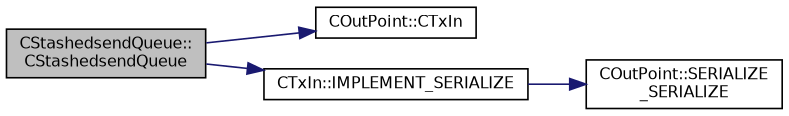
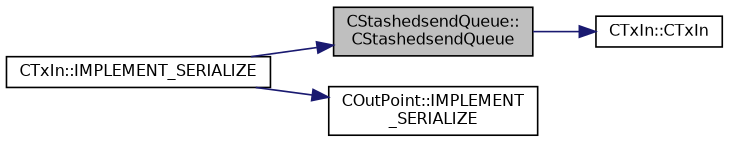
(396, 23) -> (659, 32)
(227, 66) -> (284, 52)
(684, 84) -> (433, 111)
